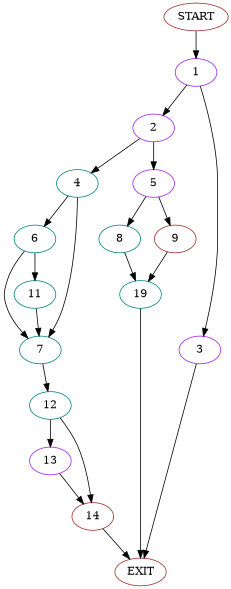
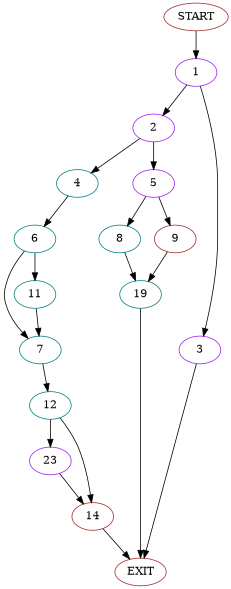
(72, 265) -> none
(50, 461) -> (50, 461)
